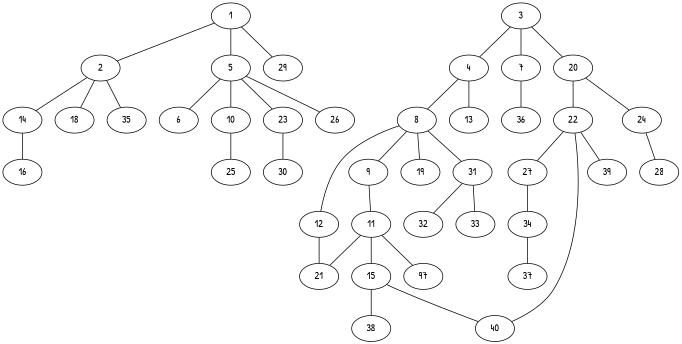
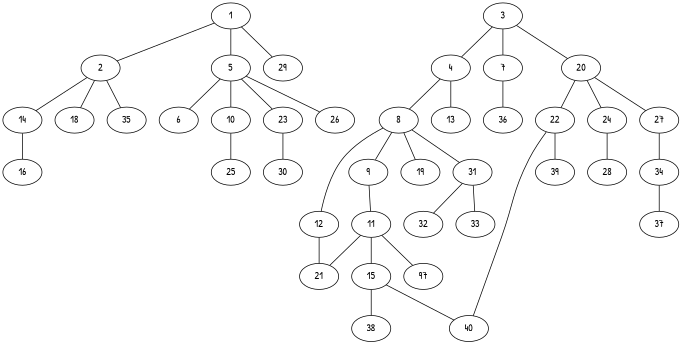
(550, 146) -> (620, 94)
